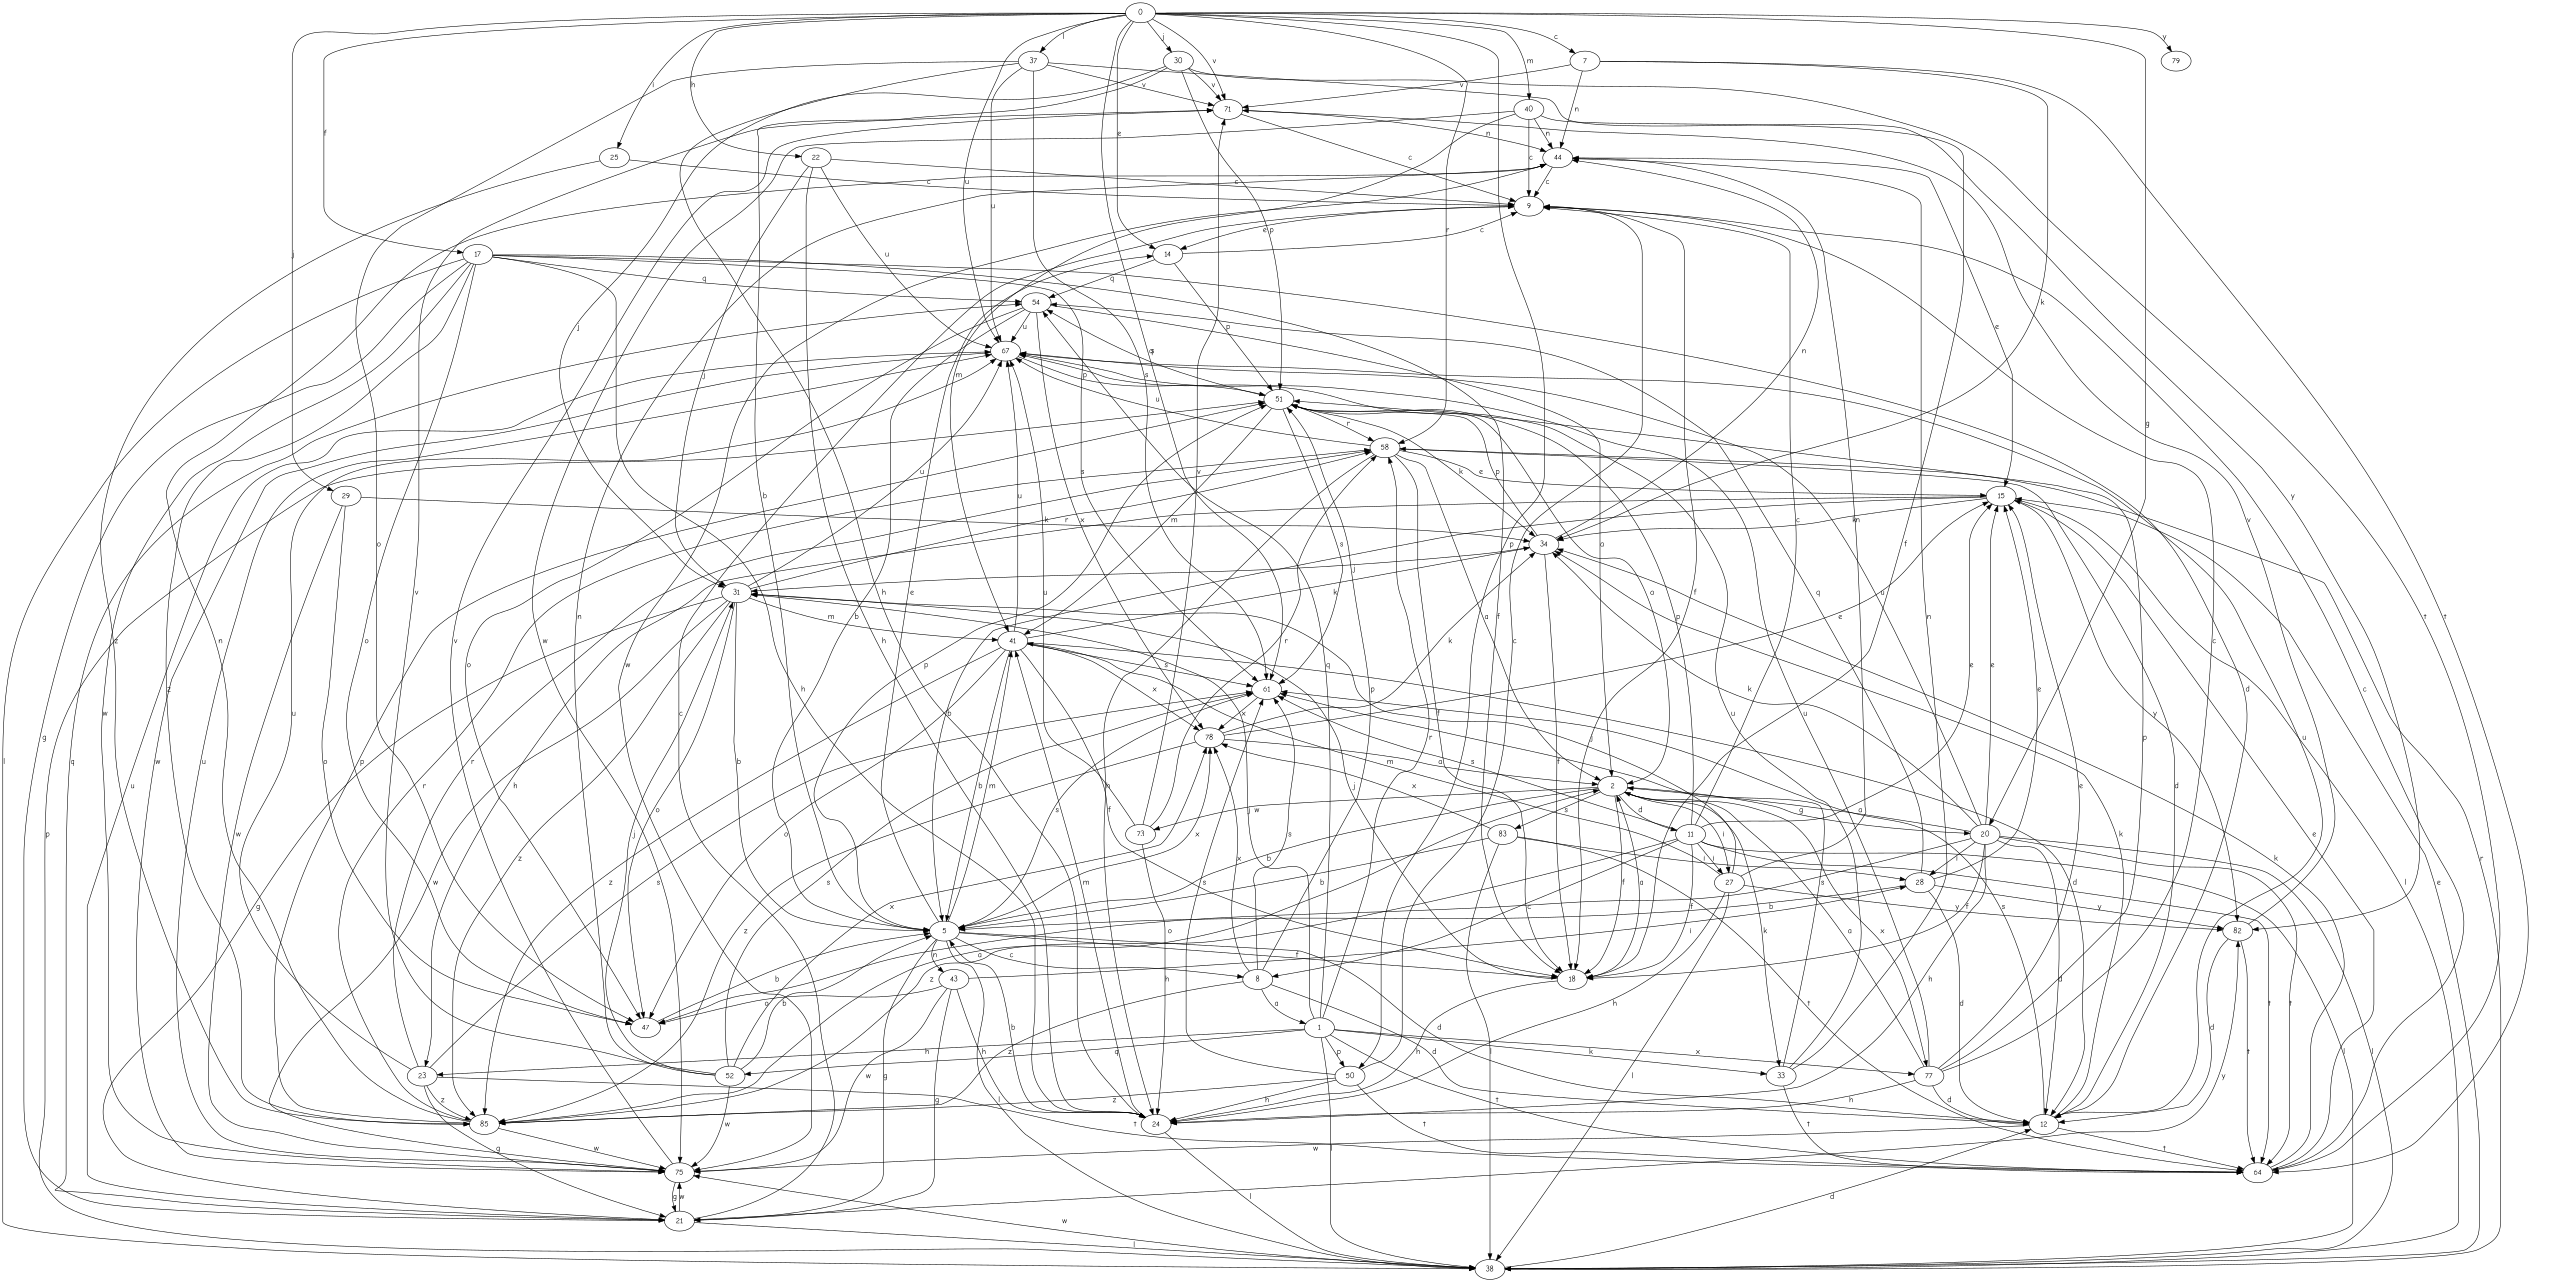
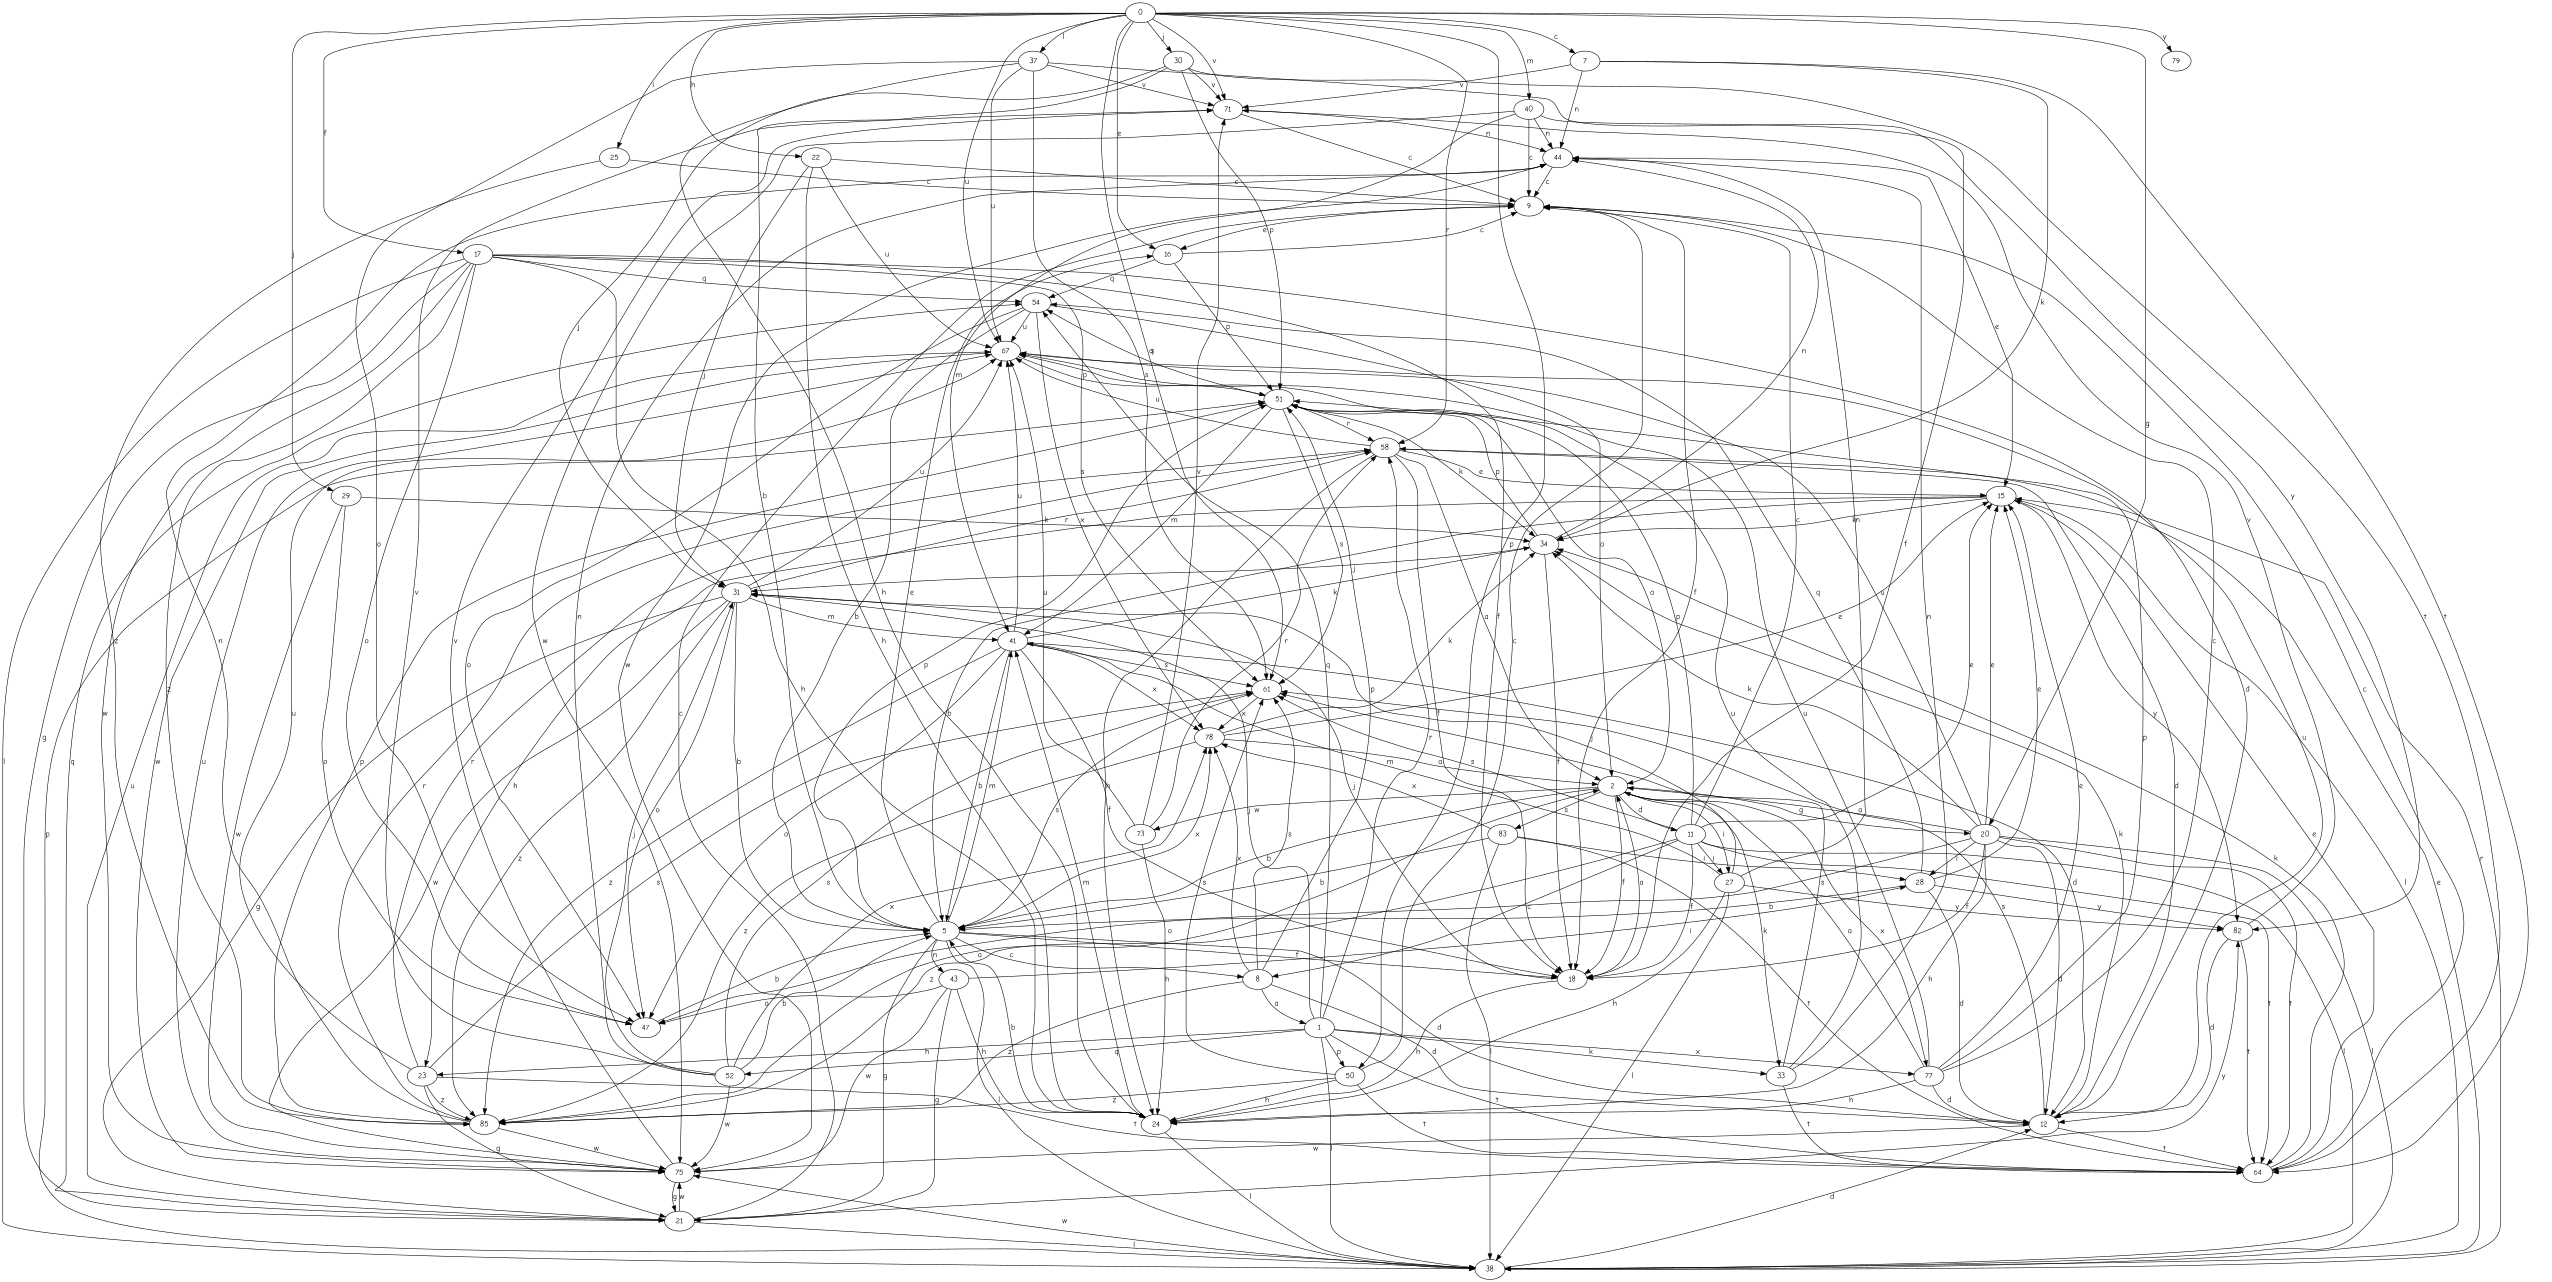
(1168, 254) -> (1168, 254)
